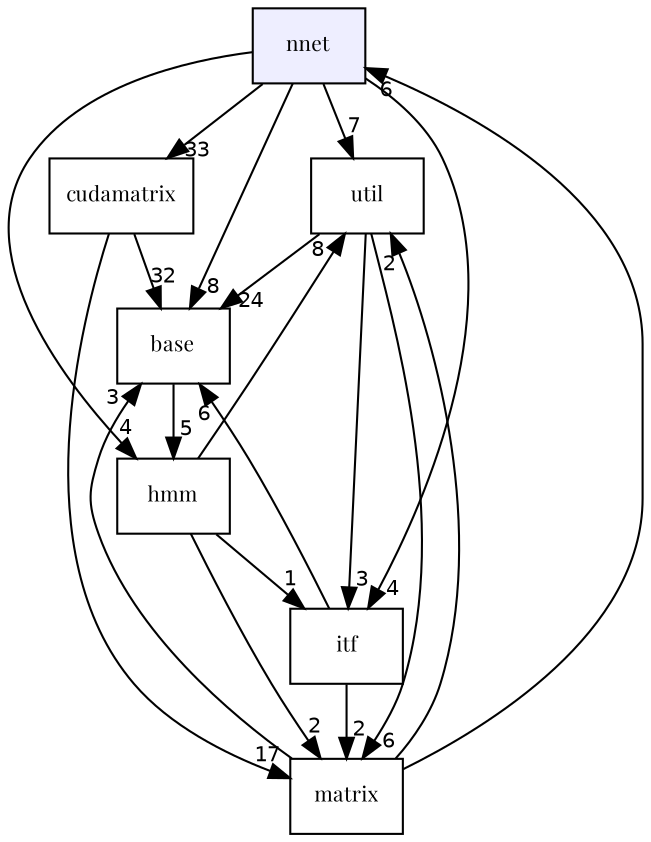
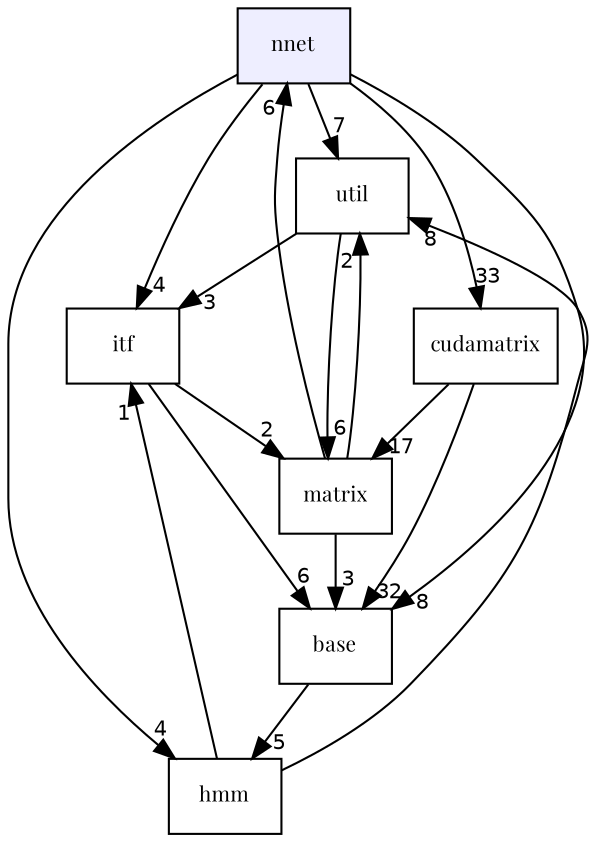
(279, 265) -> none
(246, 639) -> none
